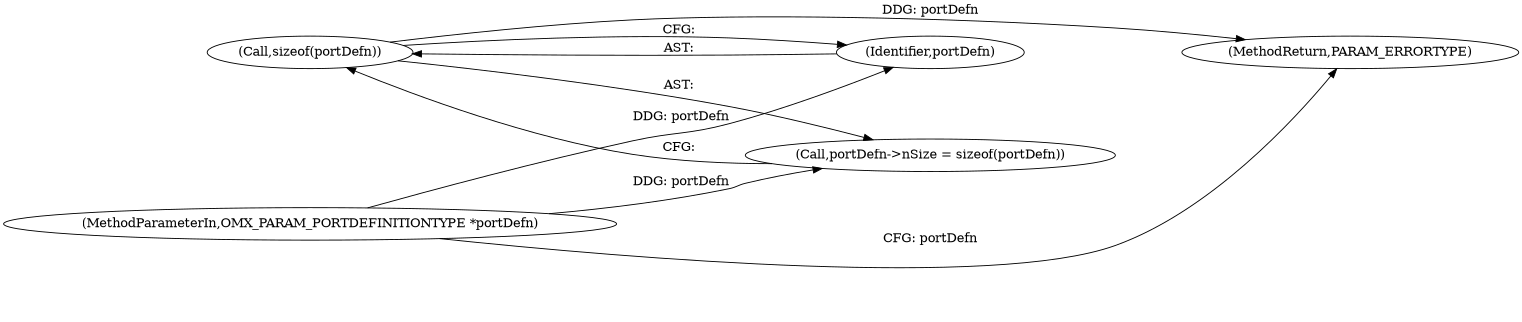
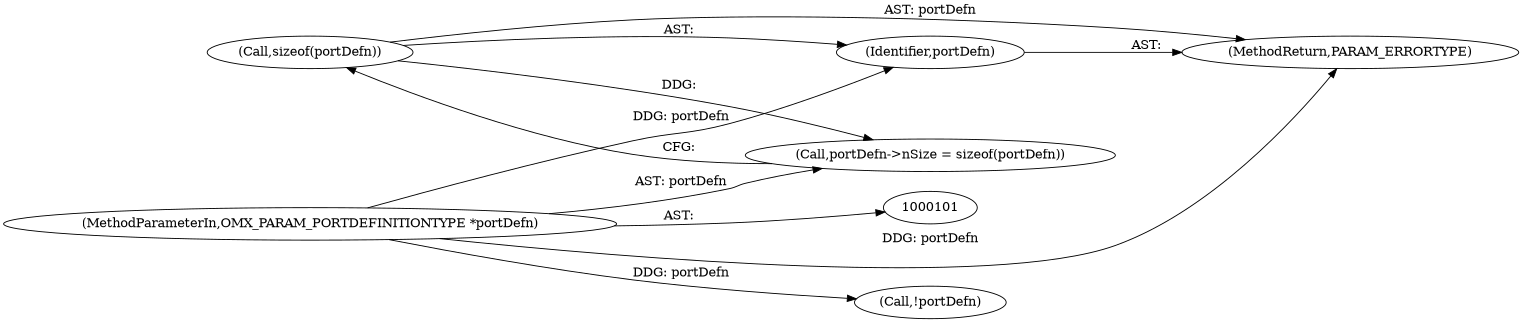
(930, 10) -> (930, 10)
(681, 30) -> (681, 30)
(629, 55) -> (1098, 52)
(681, 85) -> (681, 85)
(681, 182) -> (681, 182)
none -> (930, 208)
(930, 239) -> (930, 239)
none -> (930, 302)
